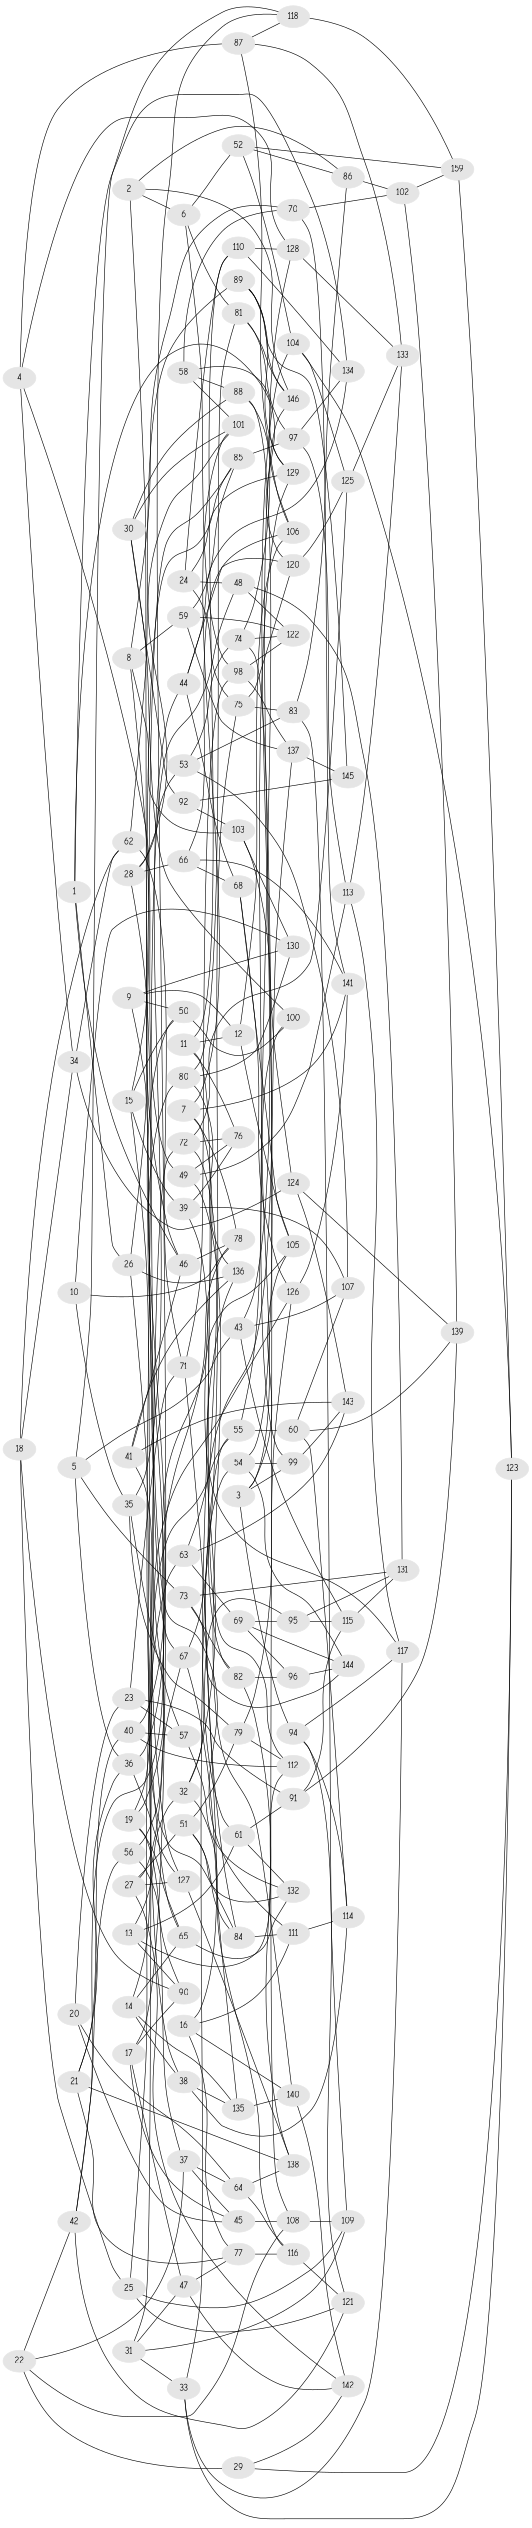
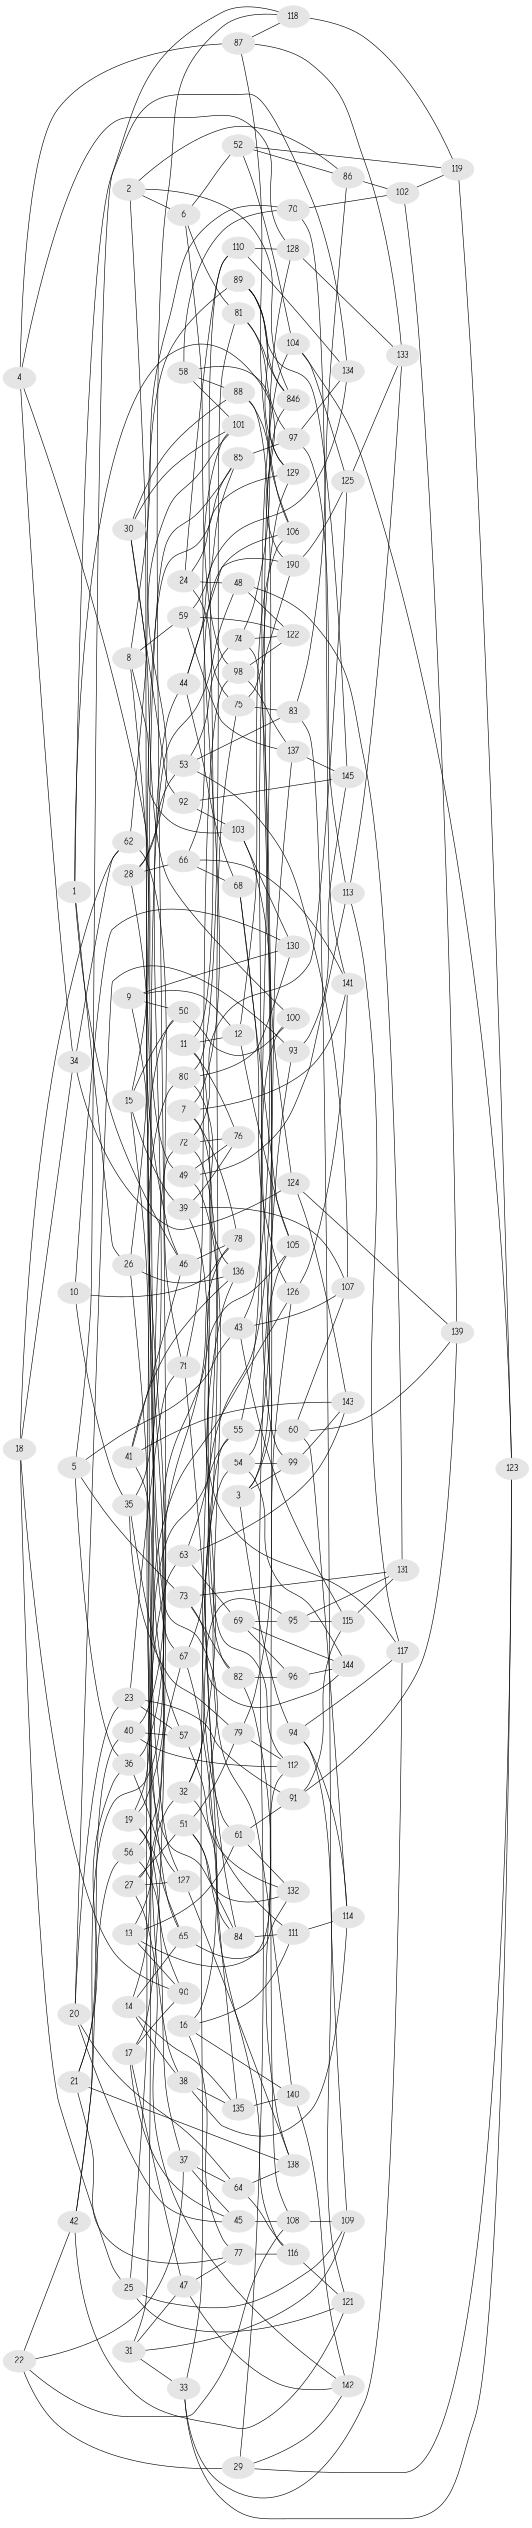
(457, 169) -> (457, 169)
(293, 400) -> (293, 400)
(293, 565) -> (293, 565)
none -> (293, 1051)
